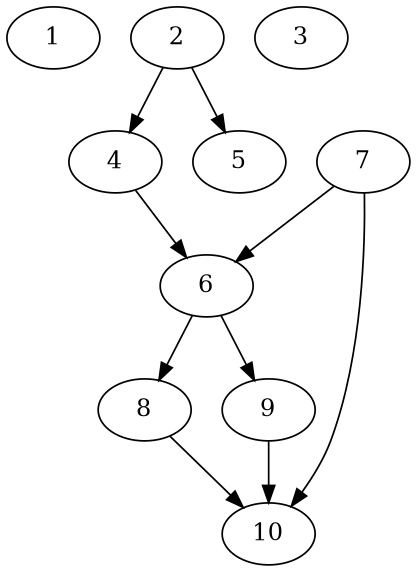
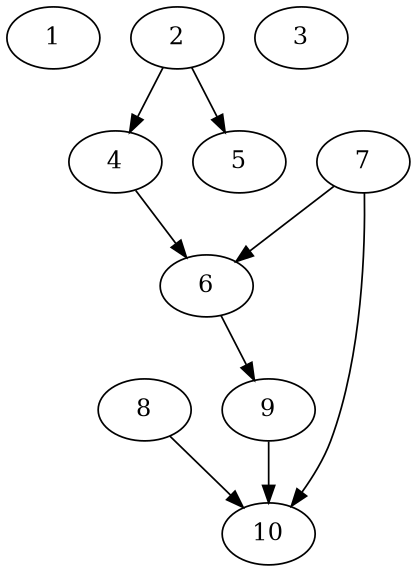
(180, 340) -> none
